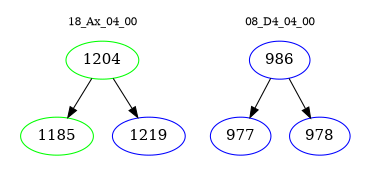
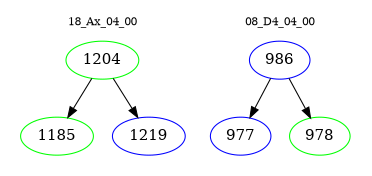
(320, 136) -> (320, 136)
